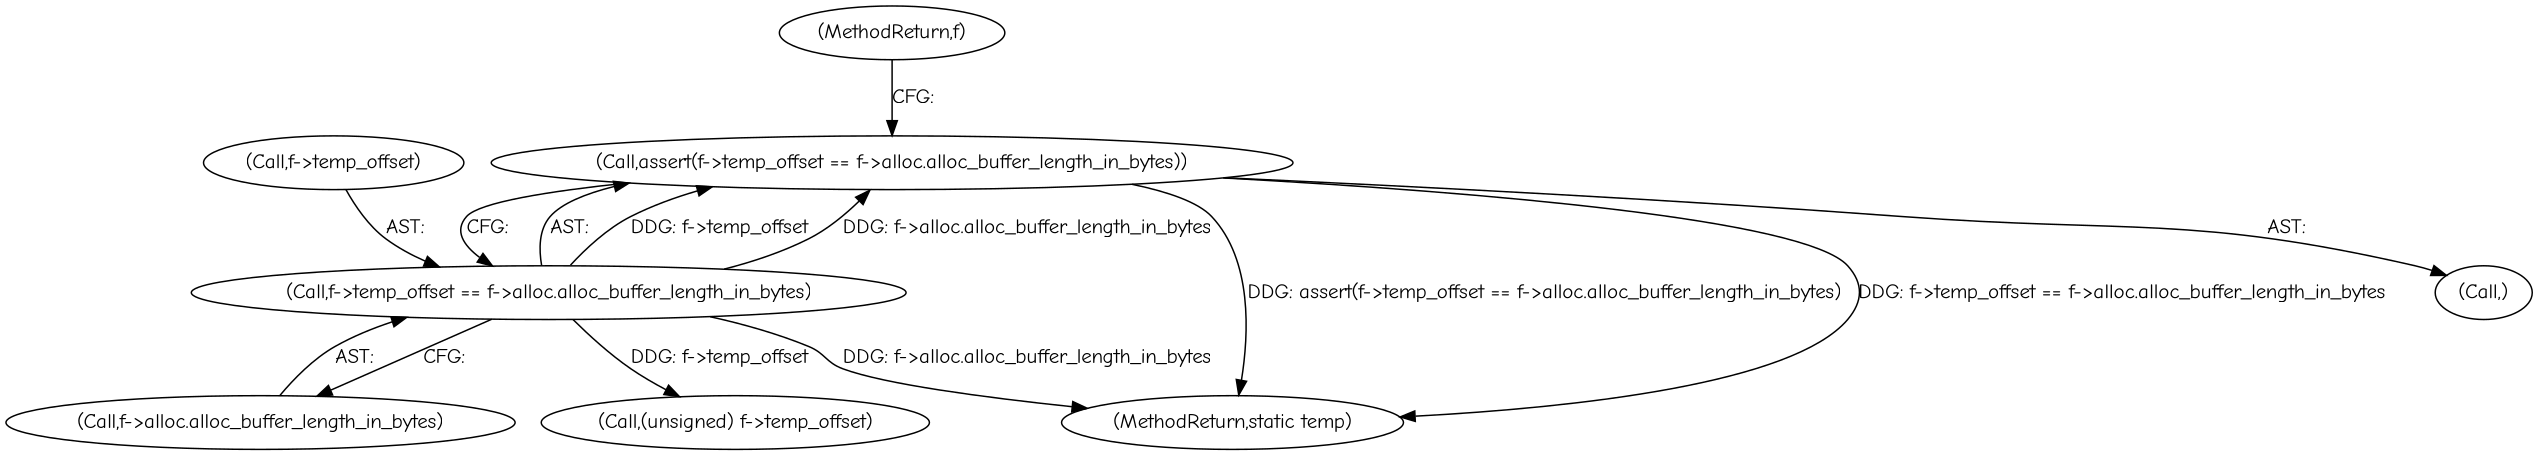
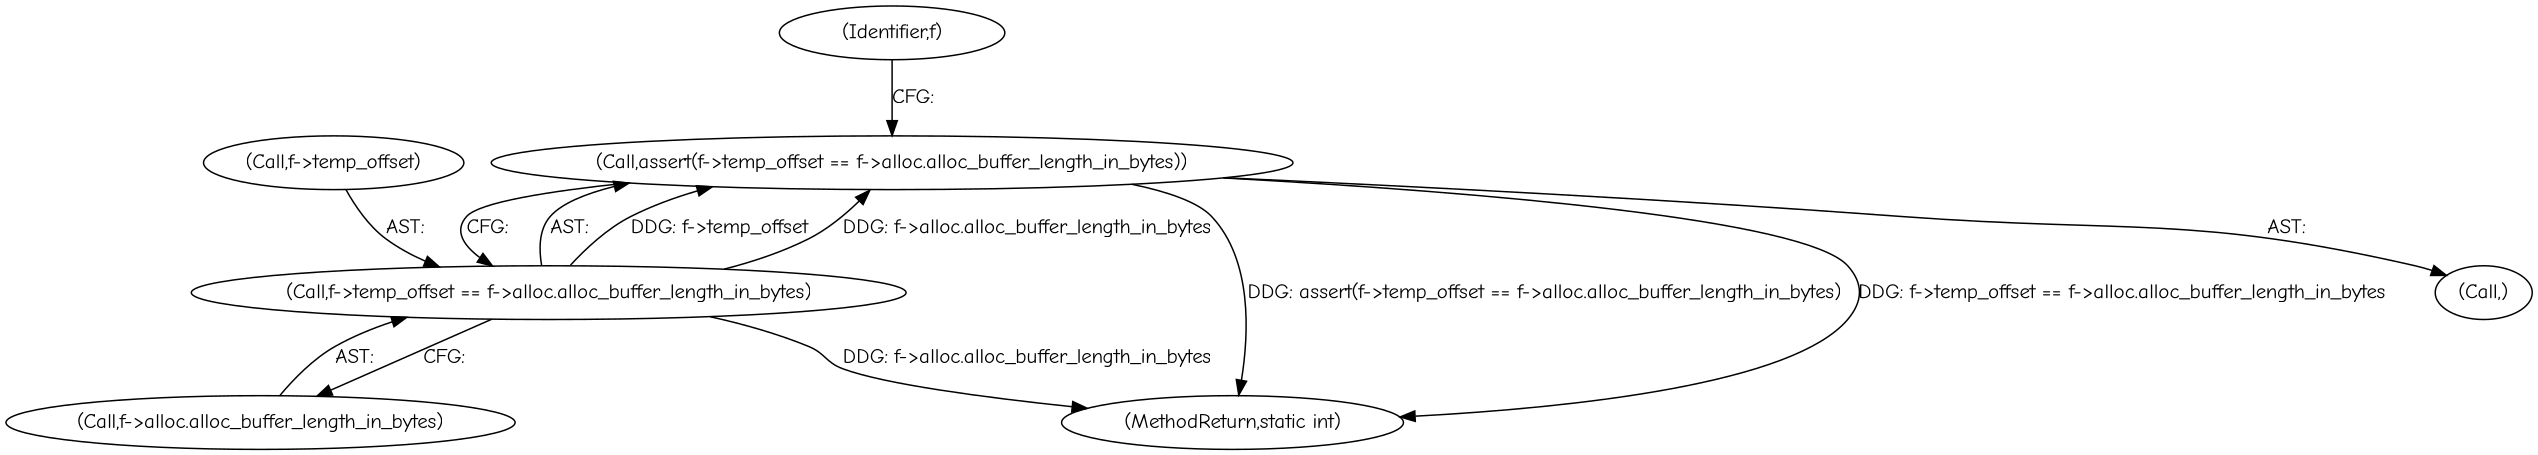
(892, 33) -> (892, 33)
(735, 423) -> none
(1233, 423) -> (1233, 423)
